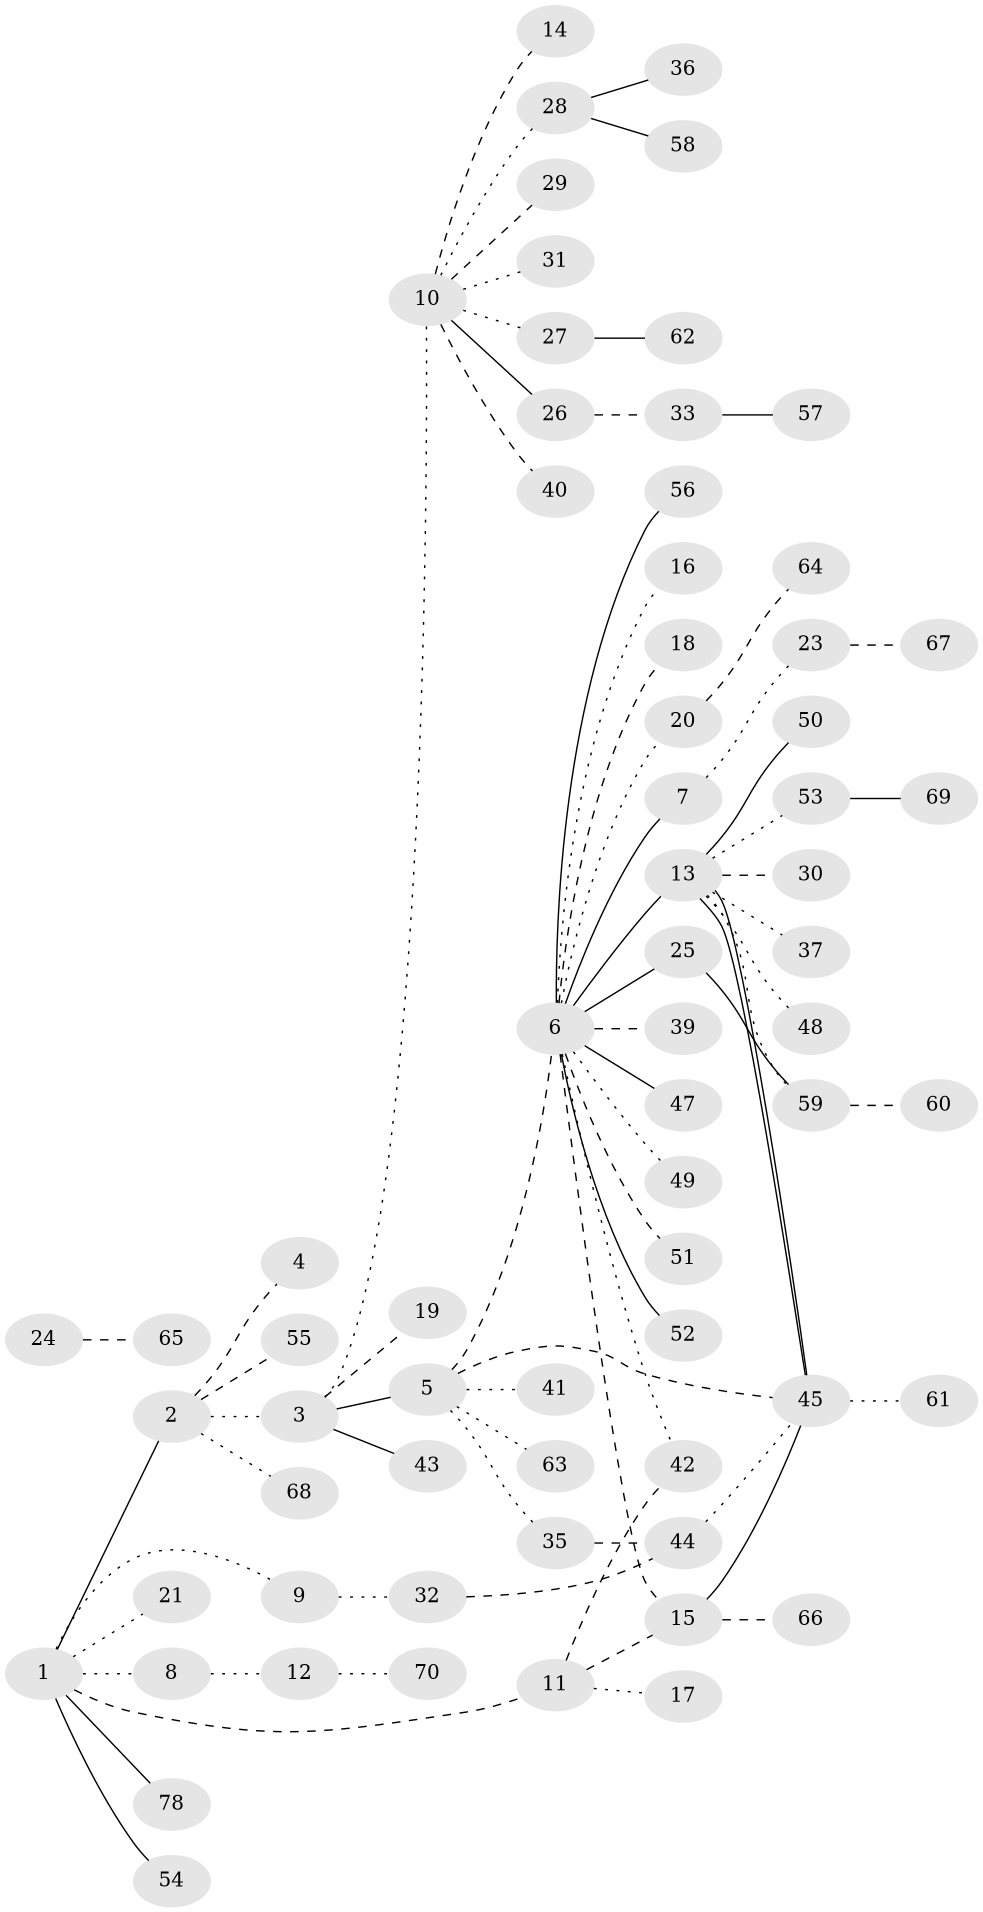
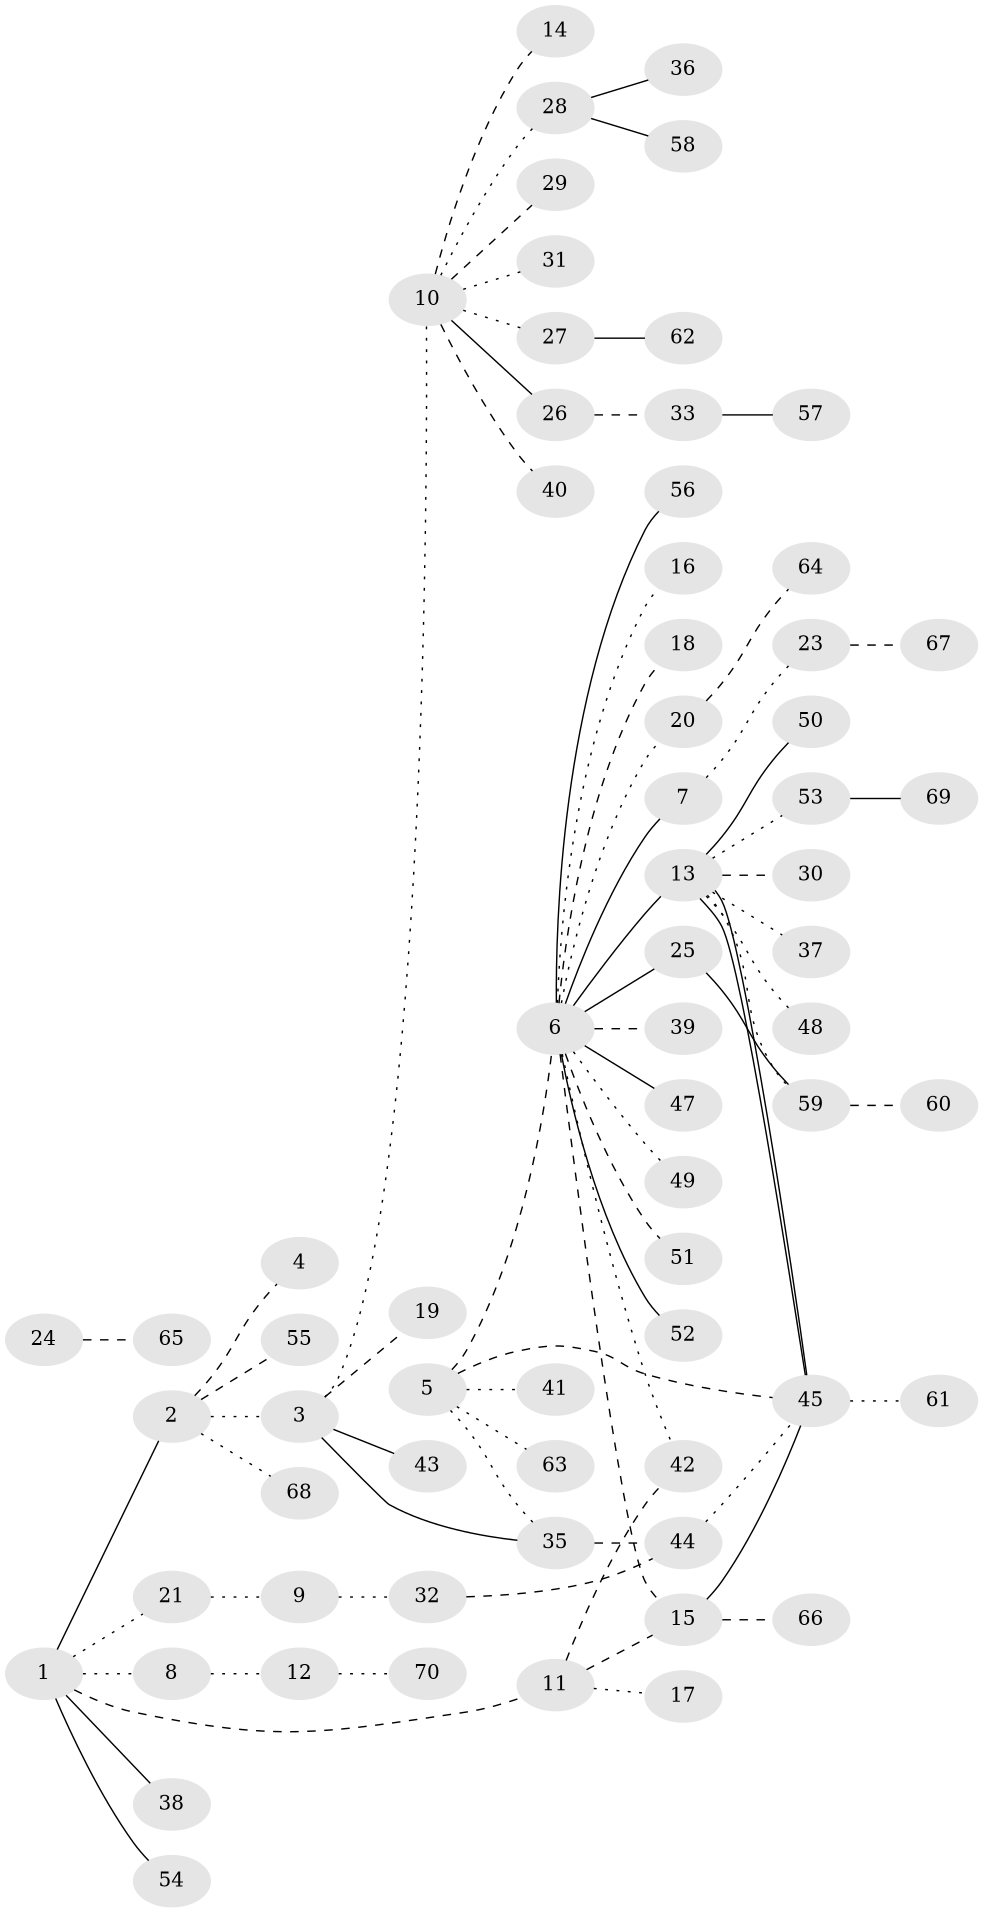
(364, 1403) -> (407, 1513)
(144, 1555) -> (236, 1597)
(172, 1804) -> (172, 1804)
